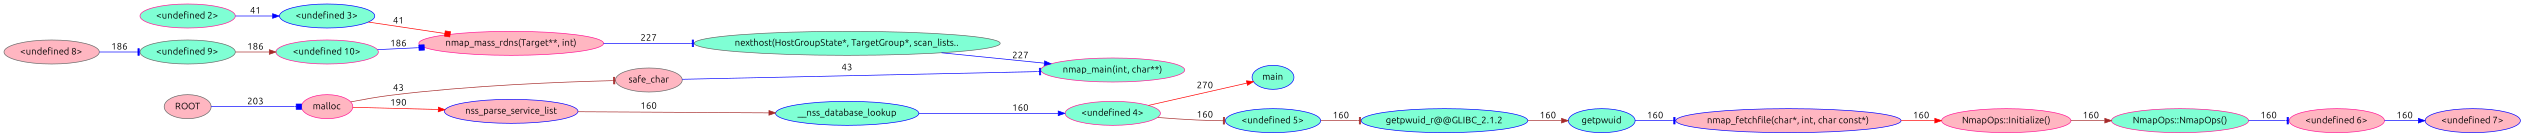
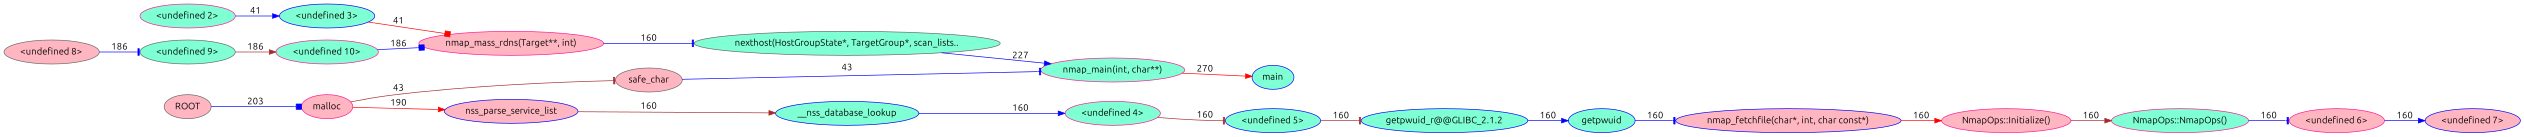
(649, 38) -> (649, 38)
(1198, 94) -> (1214, 75)
(1545, 121) -> (1545, 121)
